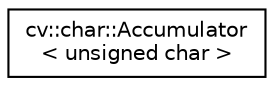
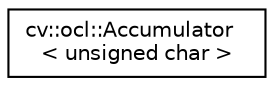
(137, 43) -> (137, 43)
